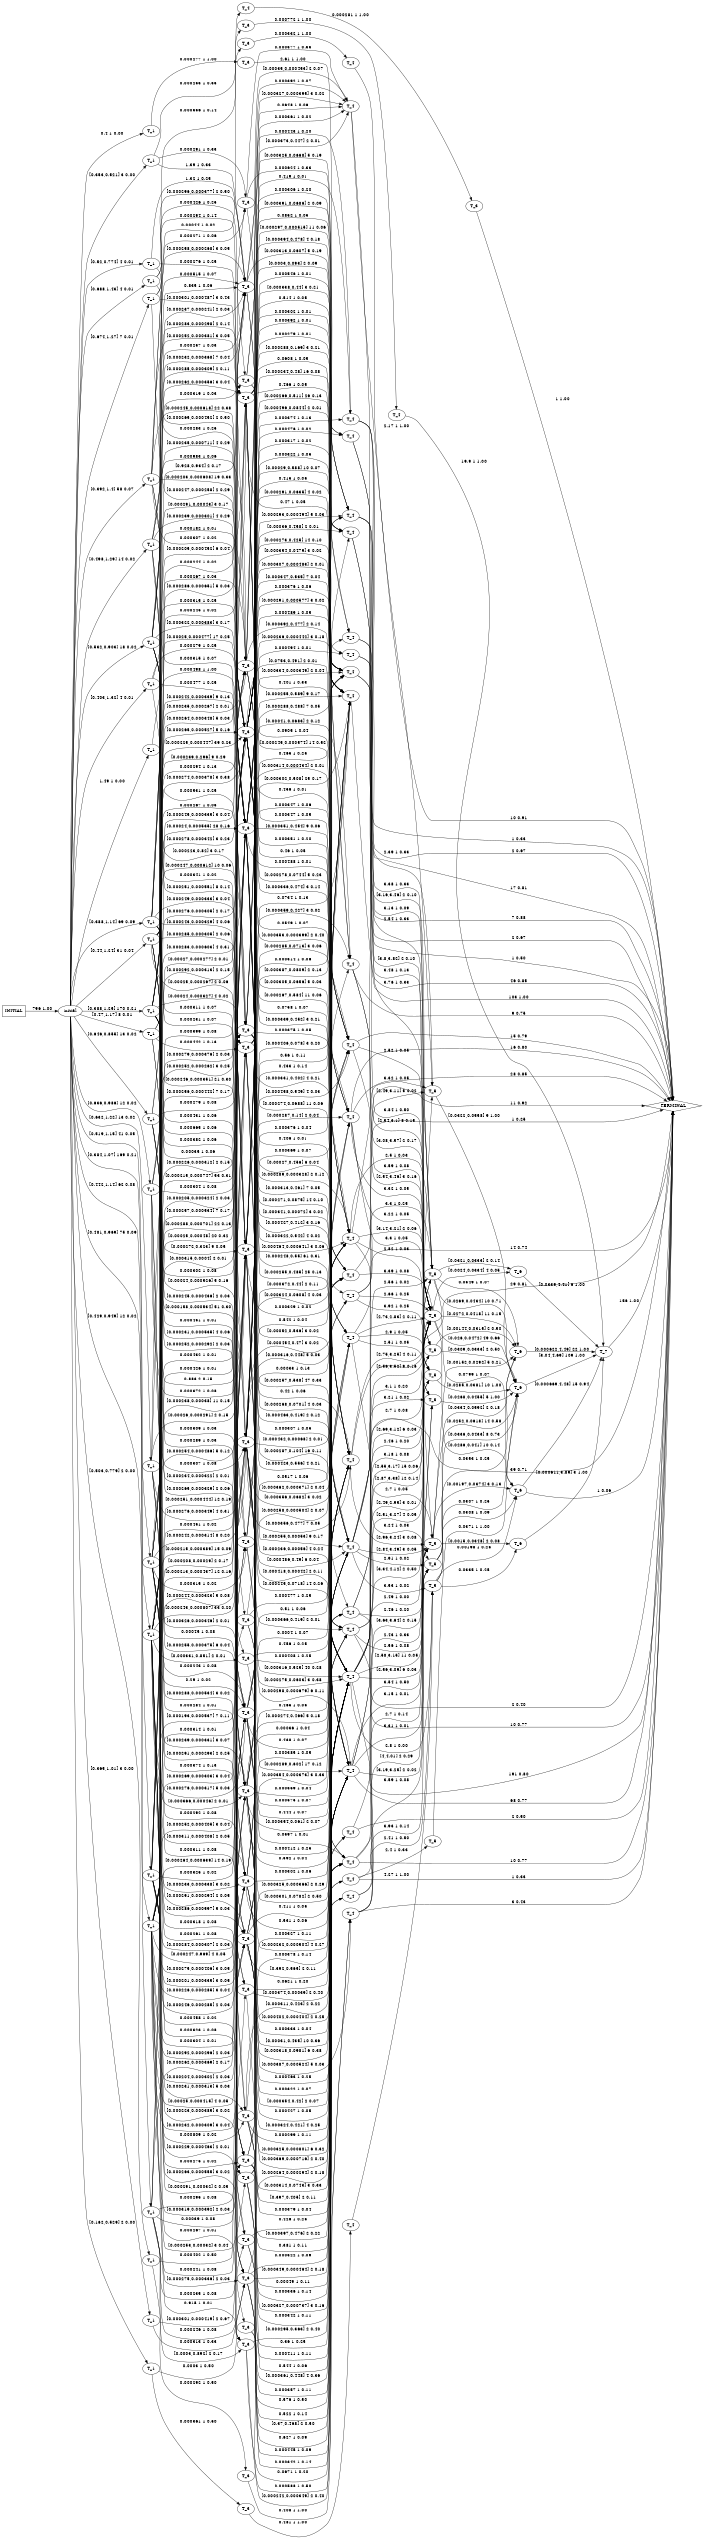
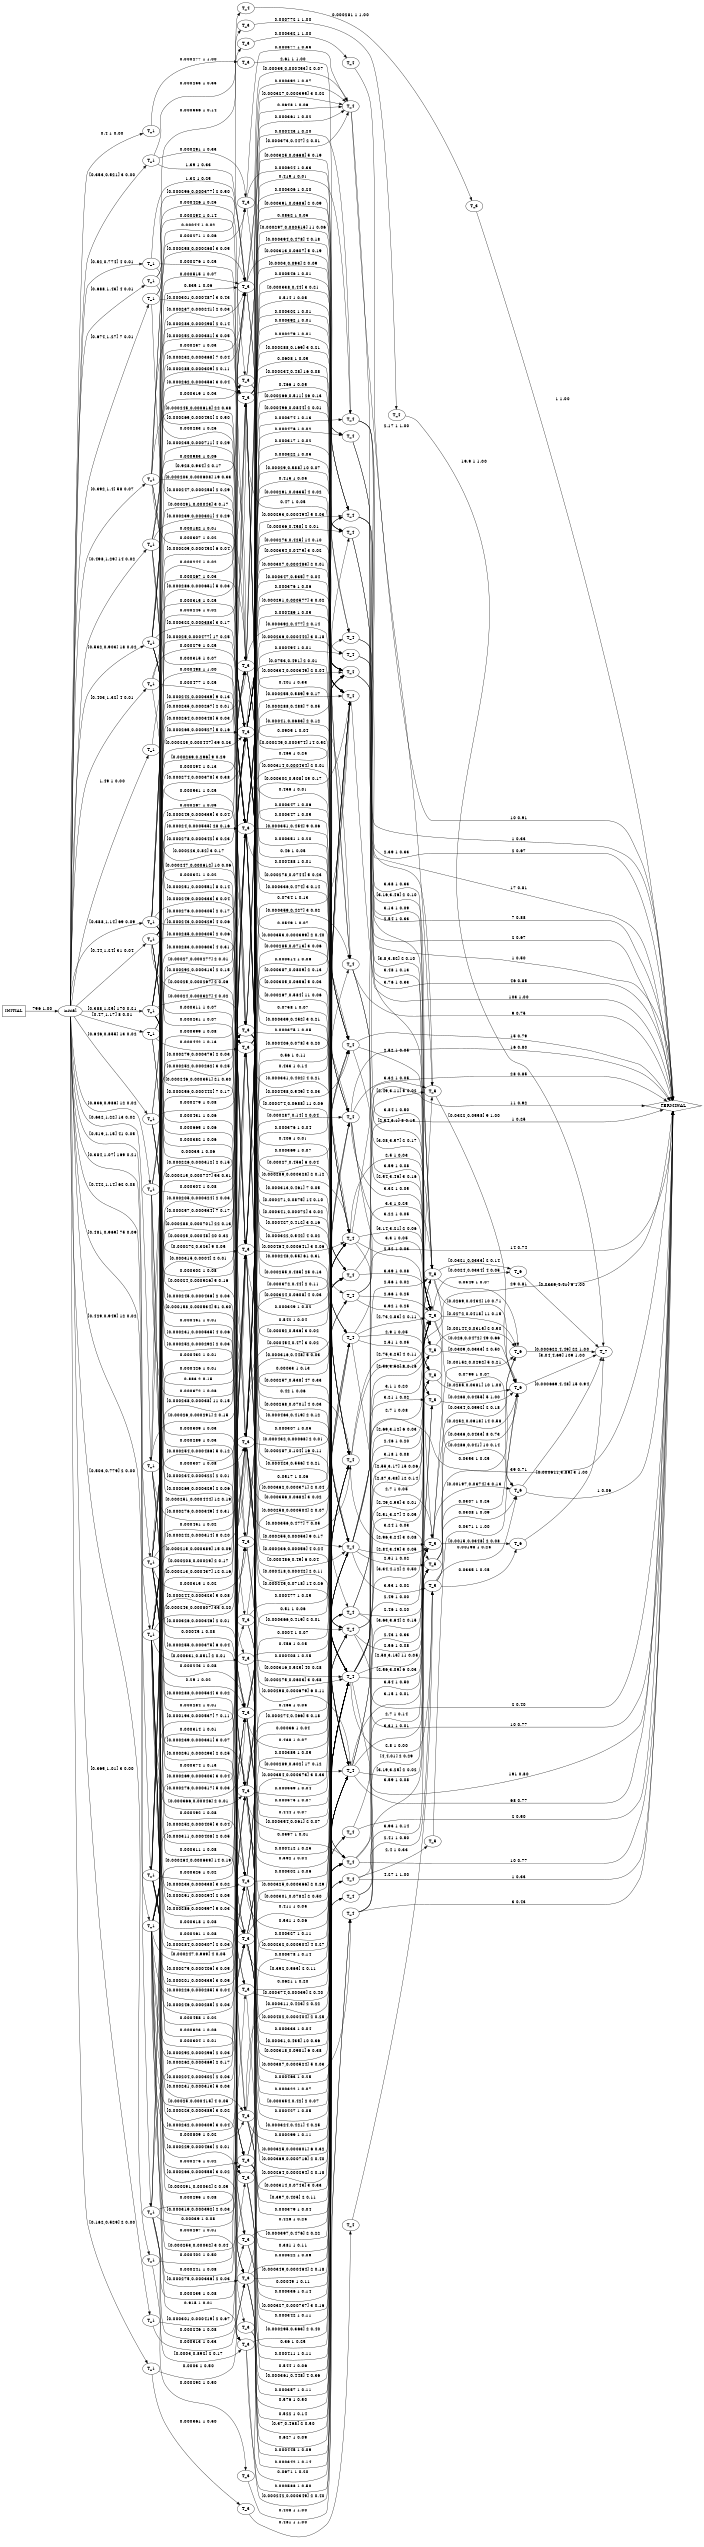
(658, 1243) -> none
